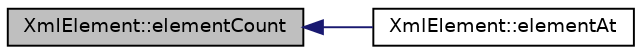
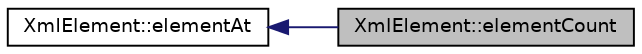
(348, 27) -> (313, 27)
